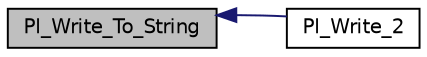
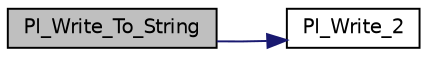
(262, 15) -> (242, 41)
